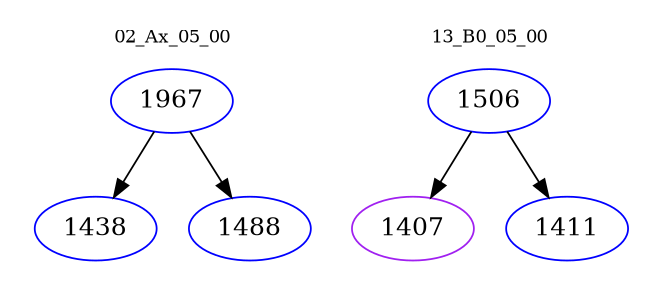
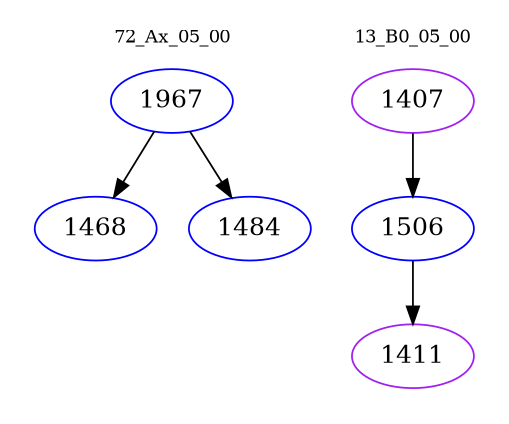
(173, 38) -> (173, 38)
(456, 157) -> (413, 156)
(96, 229) -> (96, 229)
(250, 229) -> (250, 229)
(567, 229) -> (413, 356)
